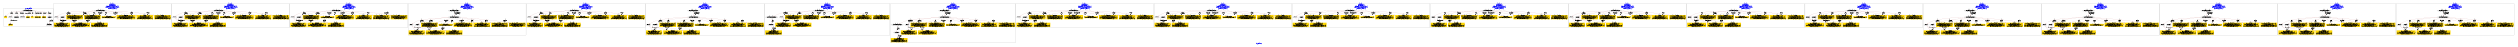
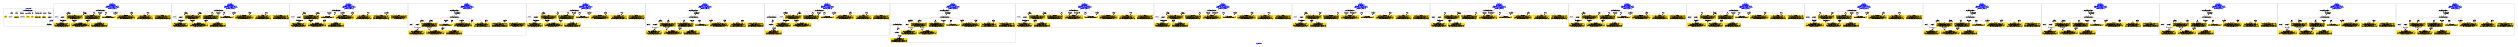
(28, 9) -> (28, 9)
(16, 17) -> (16, 17)
(28, 17) -> (28, 17)
(10, 25) -> none
